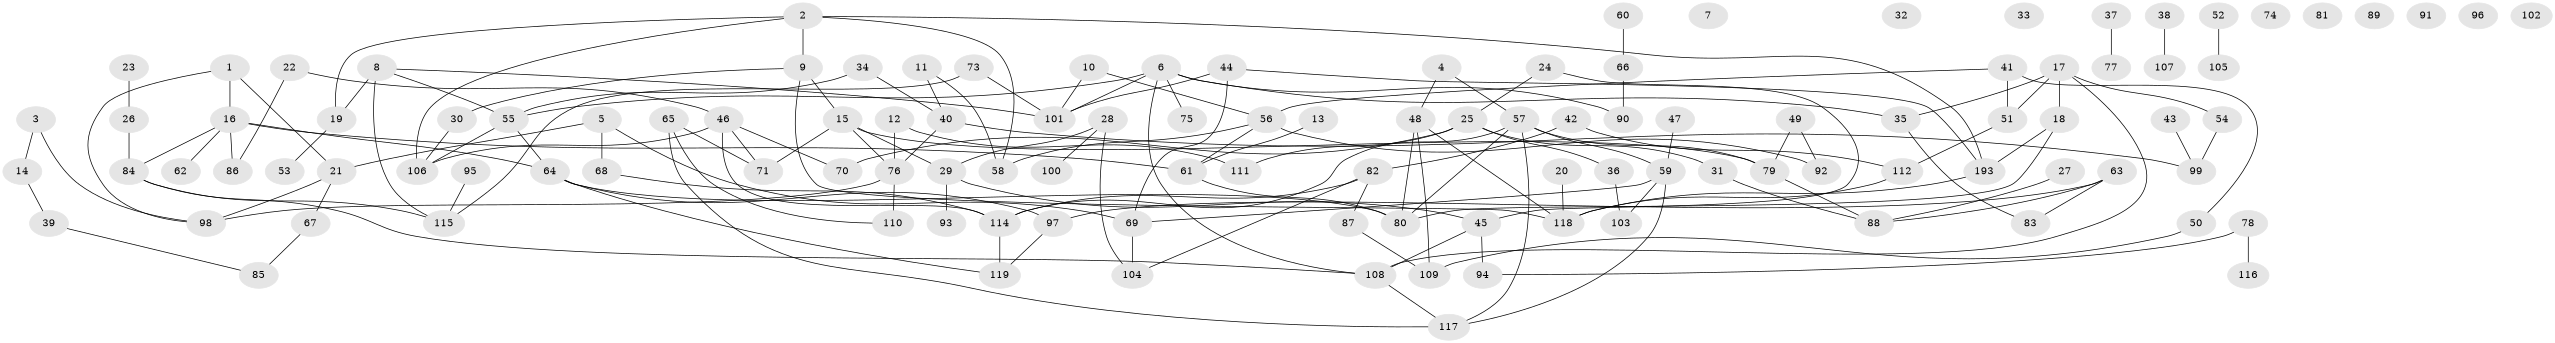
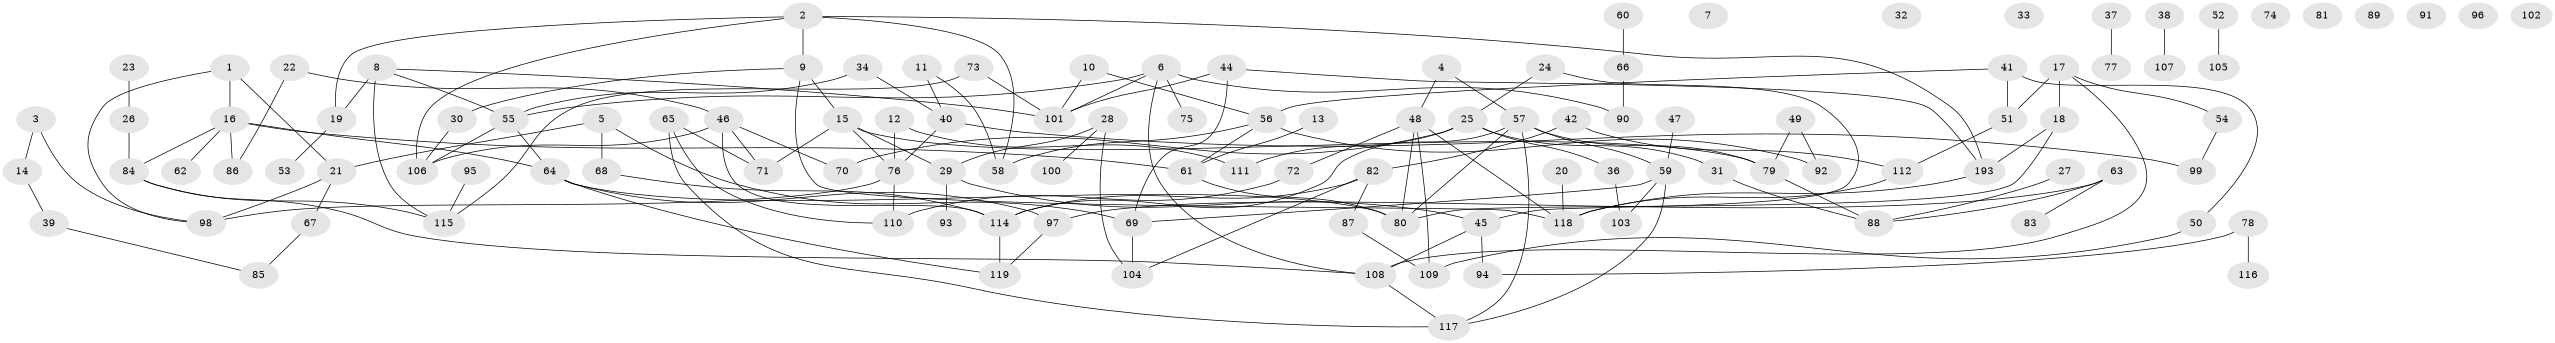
(1901, 120) -> none
(2170, 120) -> none
none -> (1294, 172)
